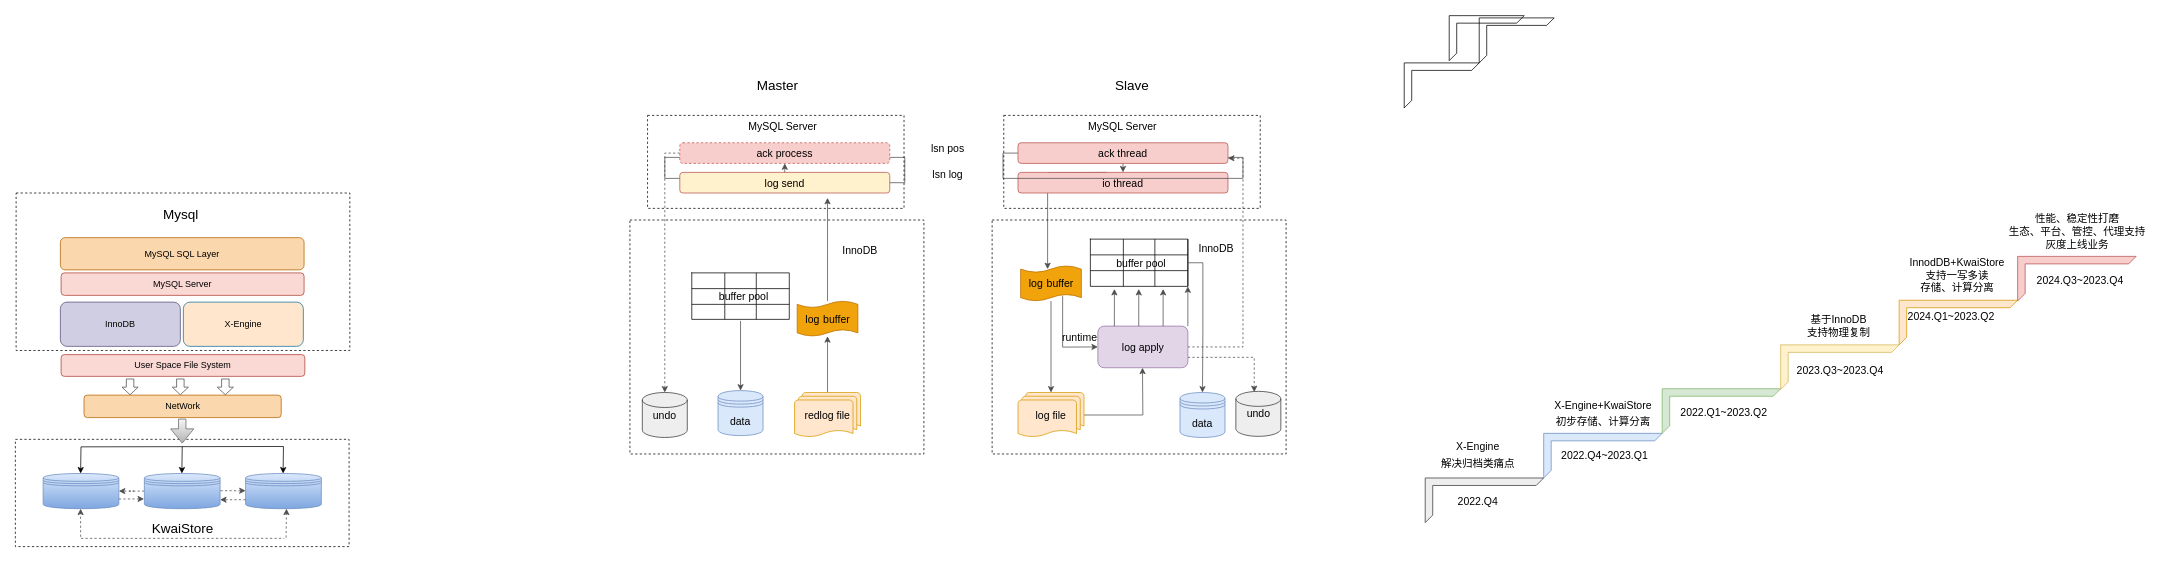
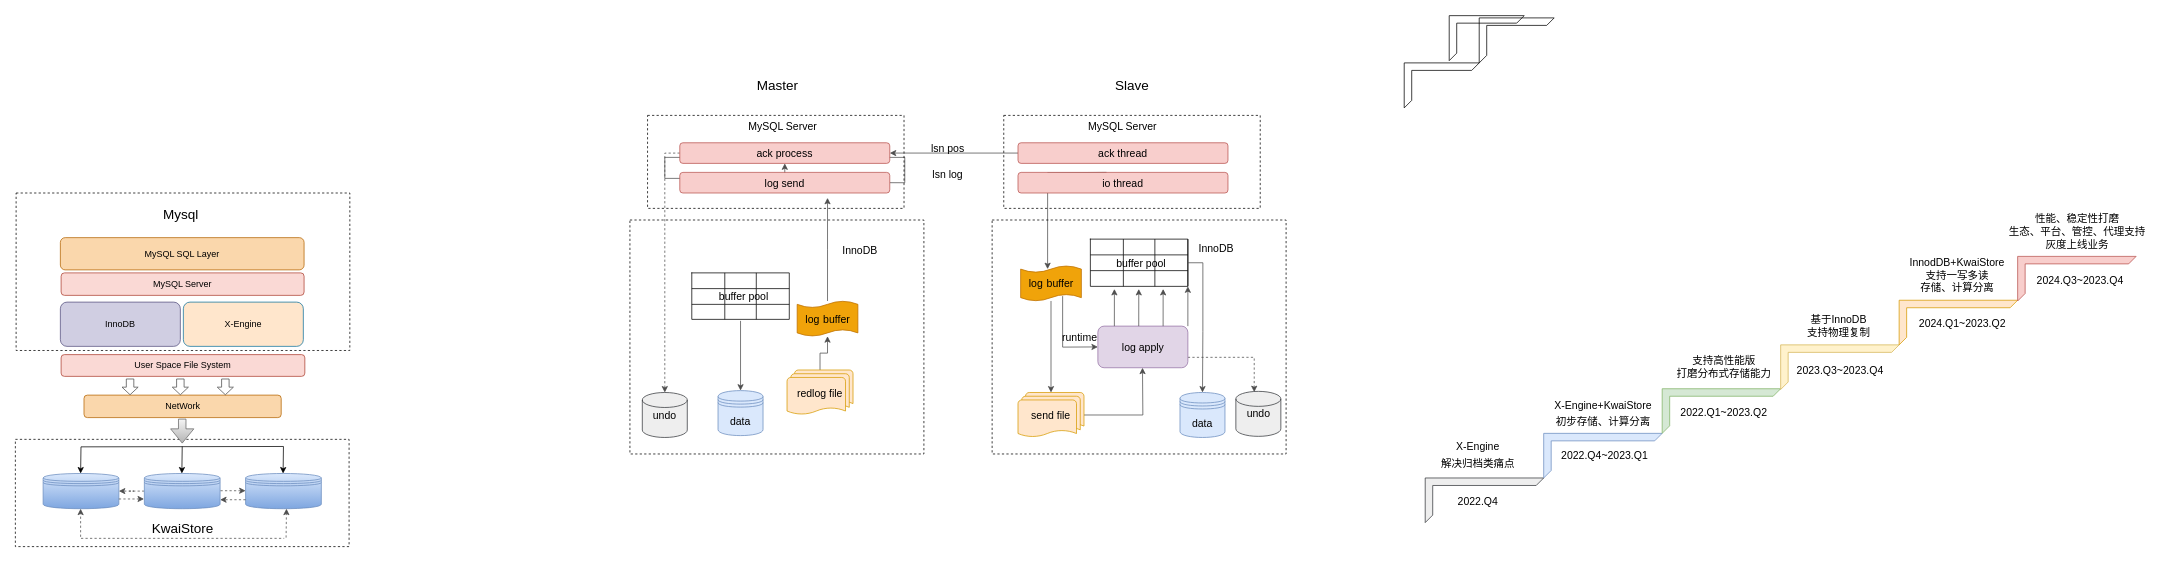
(785, 153) -> (785, 153)
(1121, 178) -> (896, 153)
(785, 182) -> (785, 182)
(1243, 291) -> none
(1951, 316) -> (1962, 323)
none -> (1724, 366)
(828, 415) -> (820, 392)
(1051, 415) -> (1051, 415)
